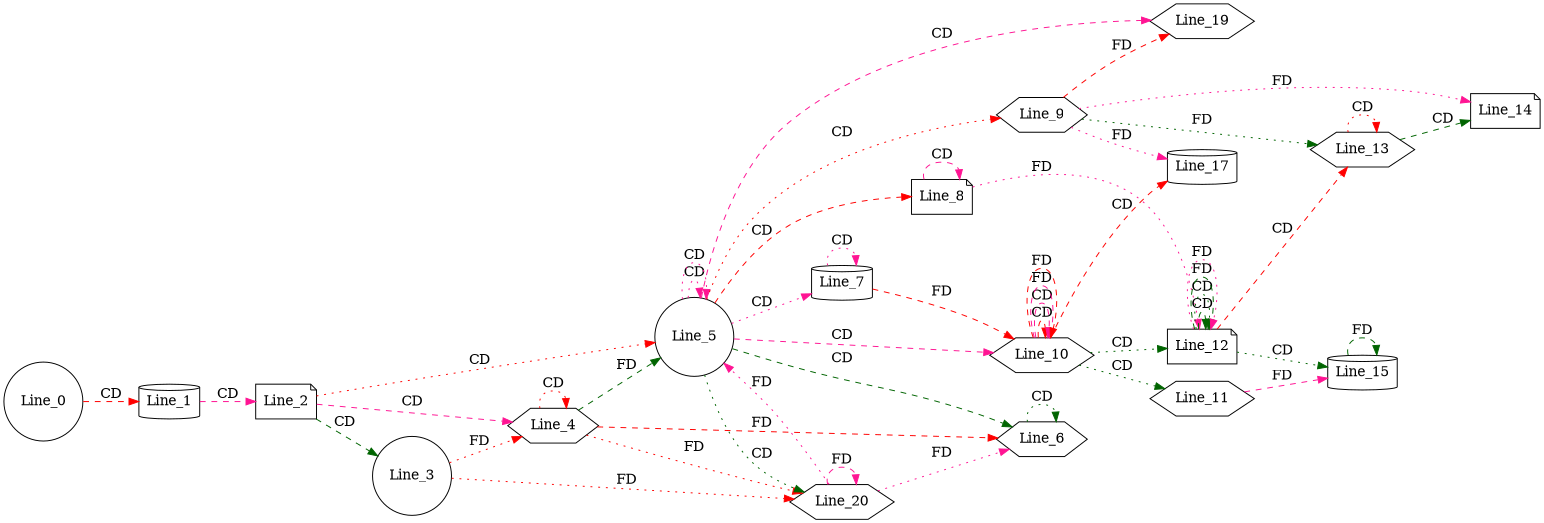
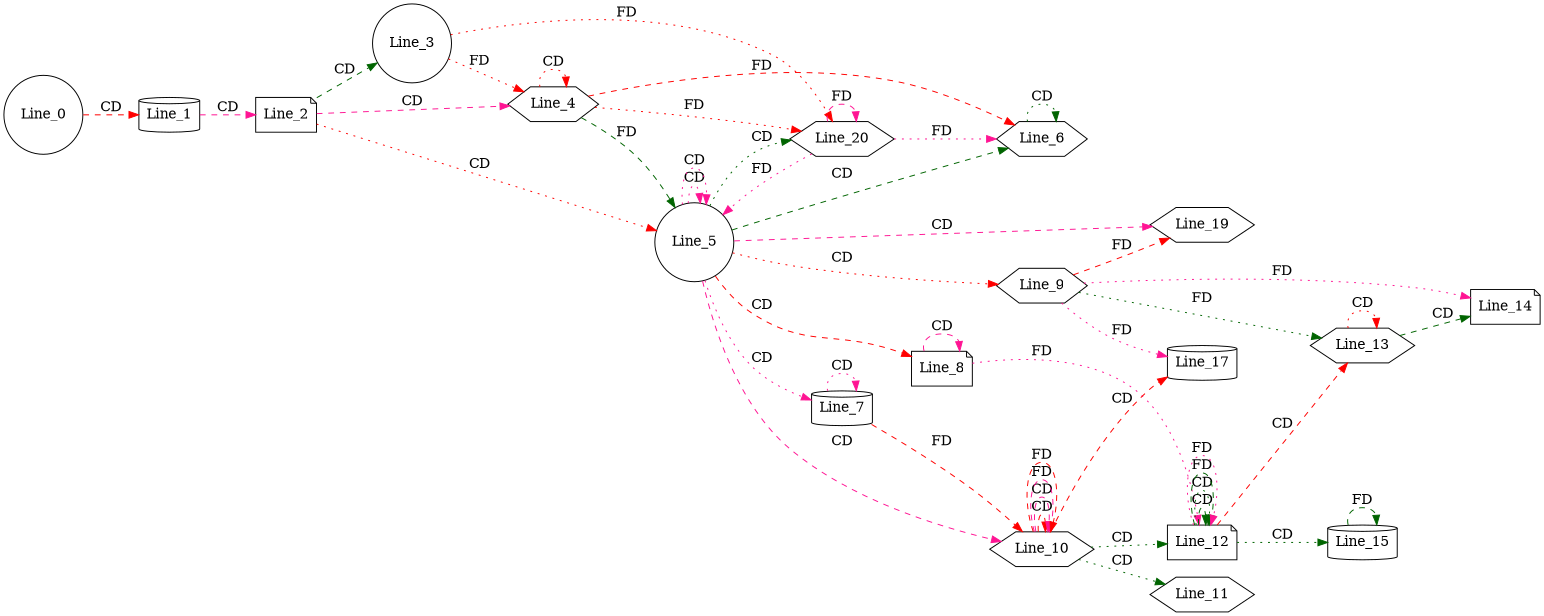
(1281, 386) -> none
